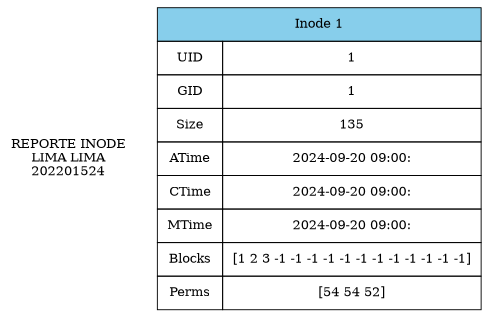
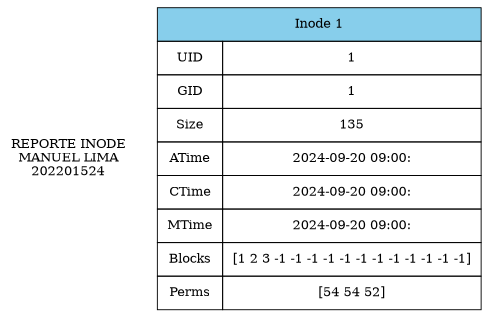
(68, 158) -> (68, 158)
